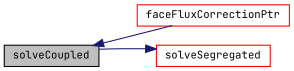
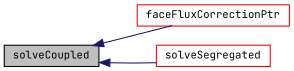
(122, 49) -> (133, 63)
